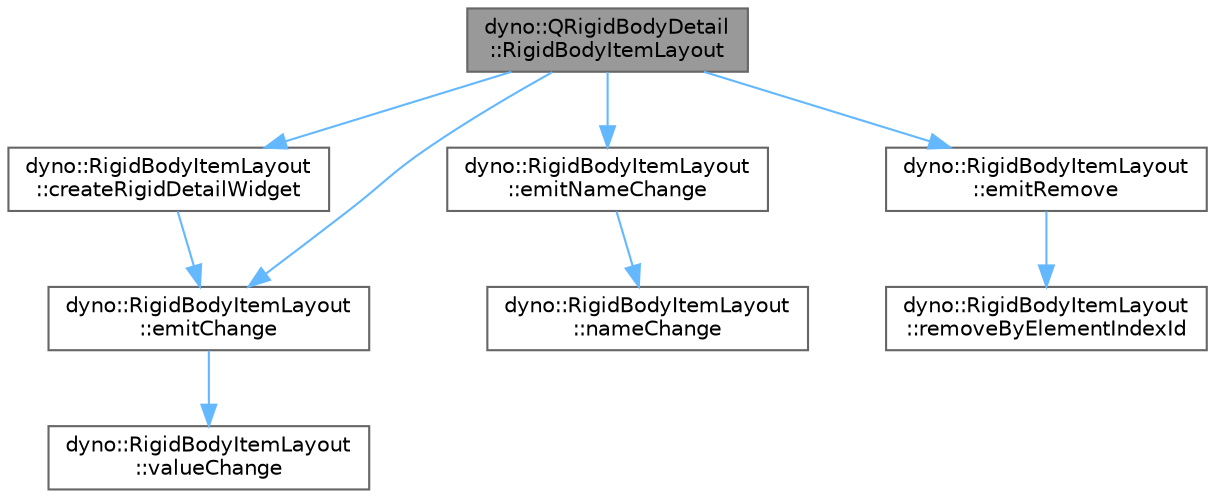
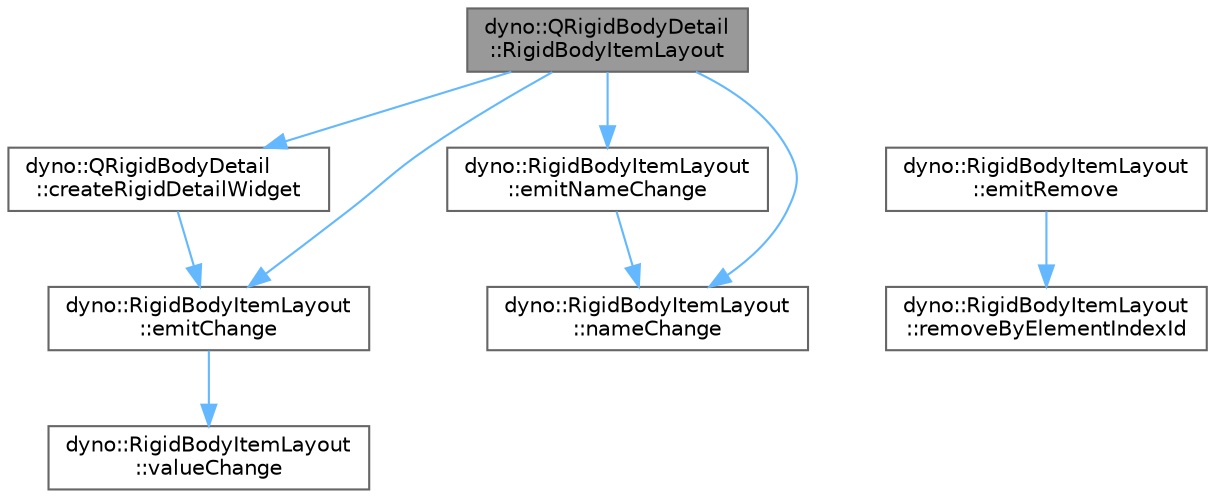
(817, 107) -> (794, 164)
(169, 179) -> (169, 179)
